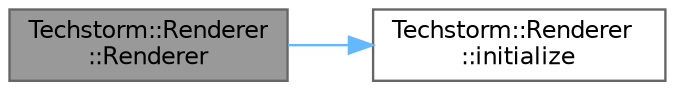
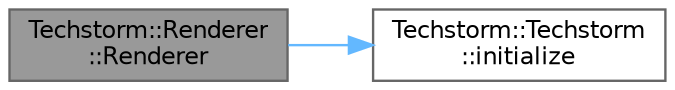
(519, 45) -> (519, 45)
